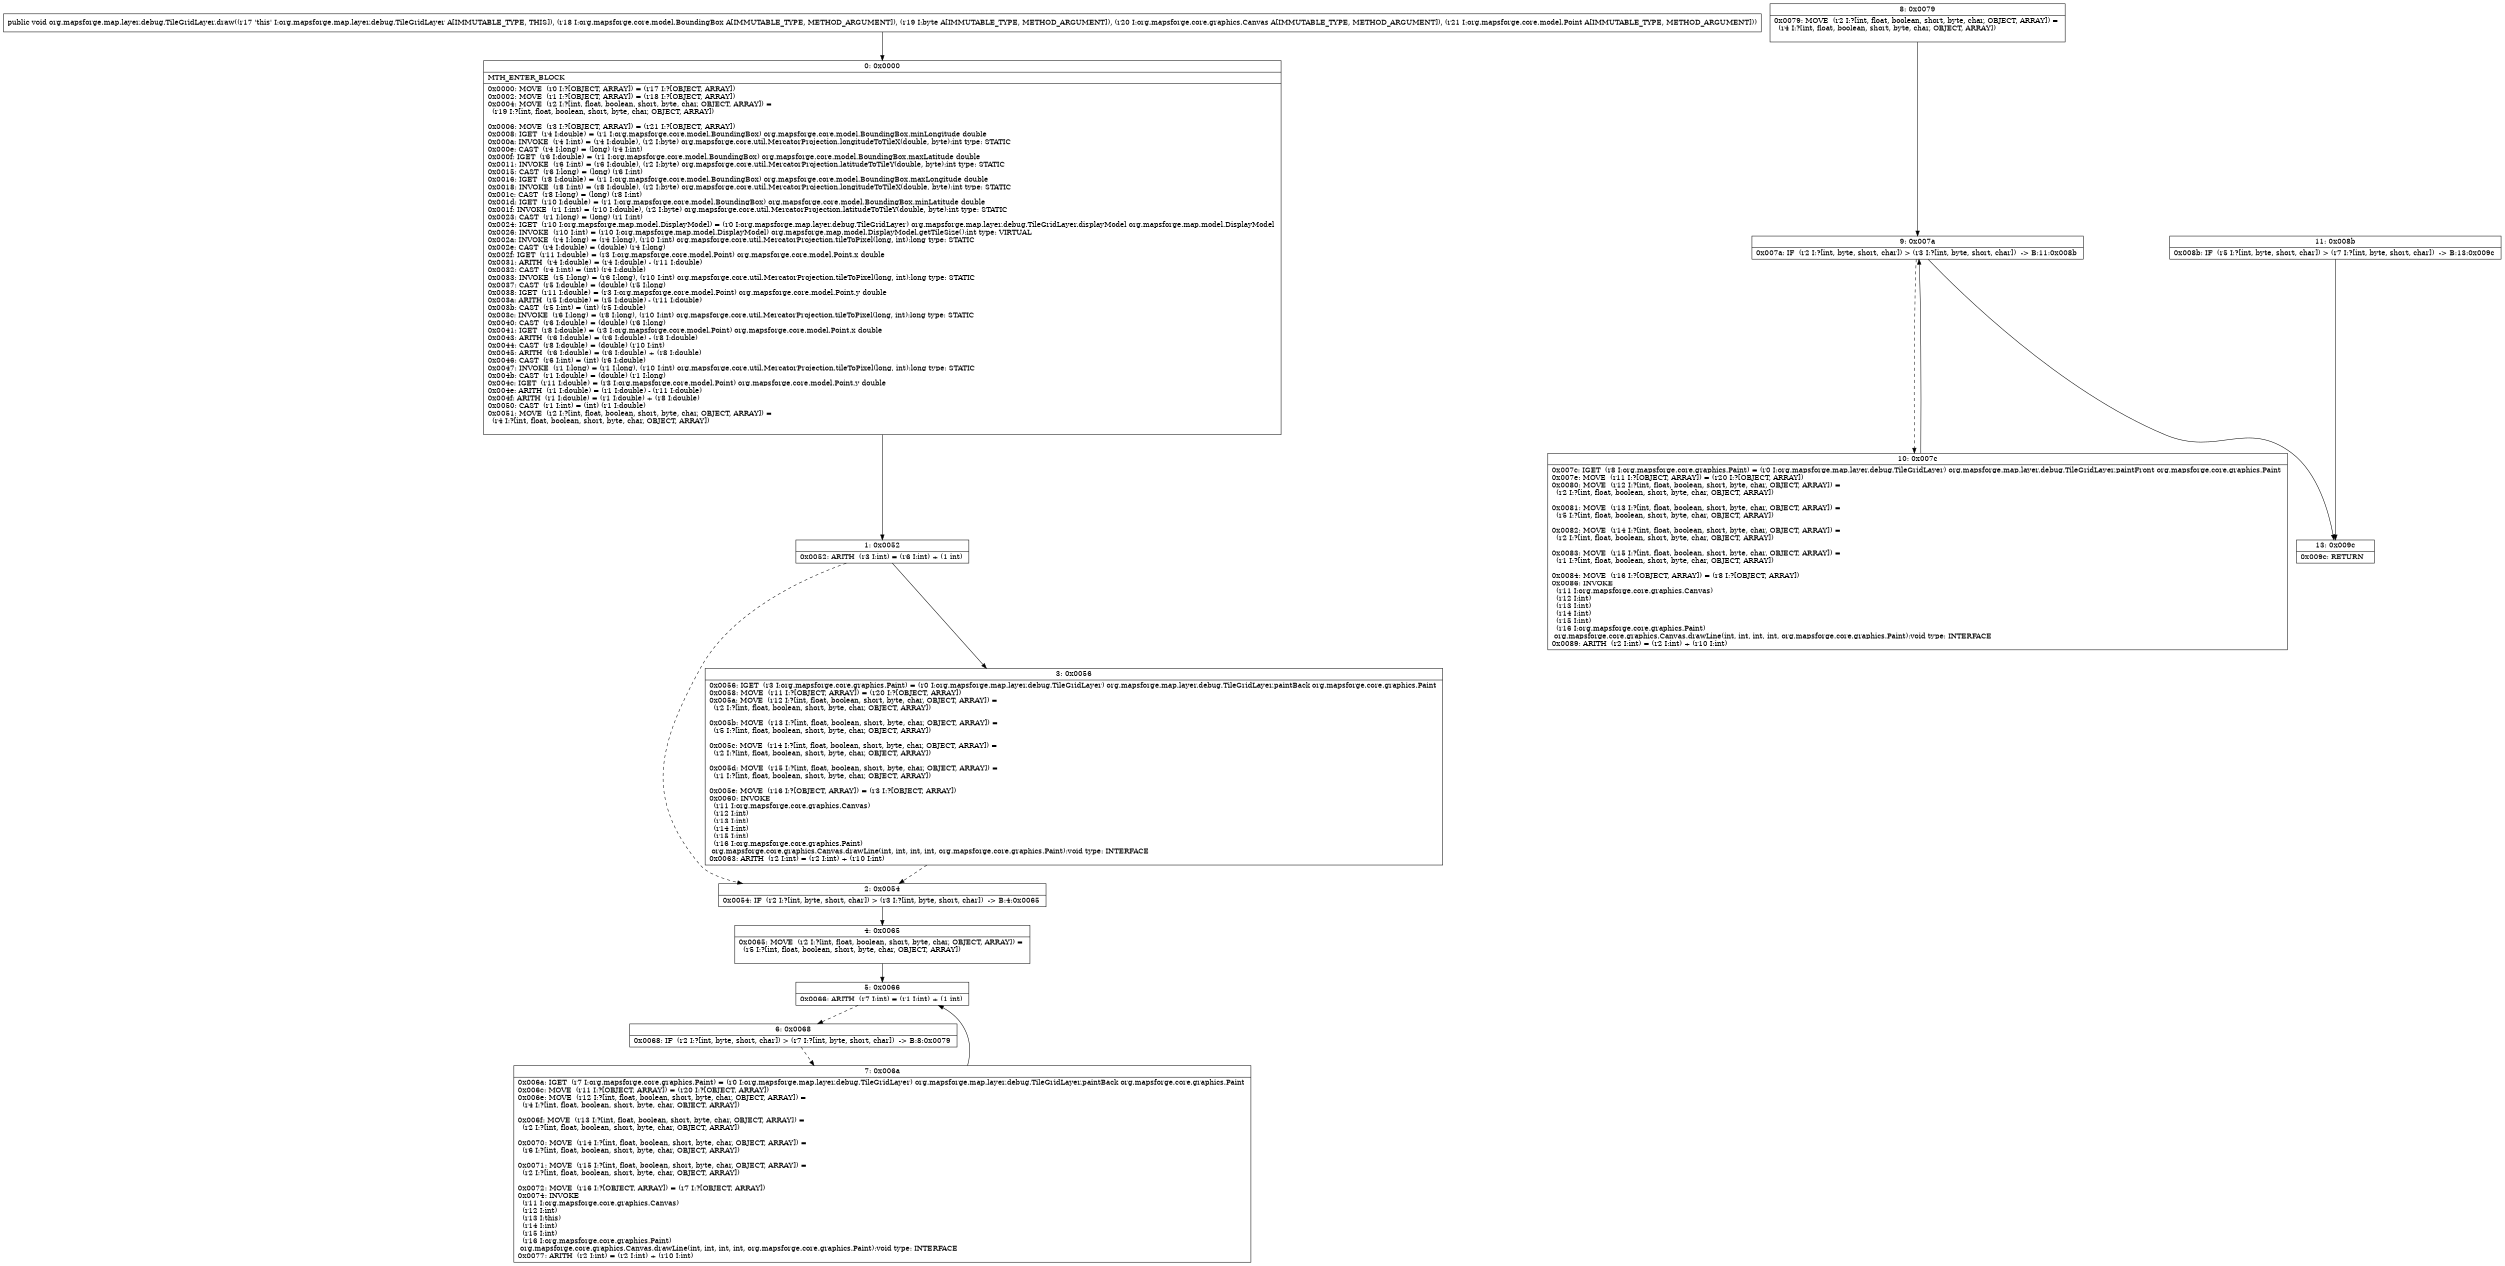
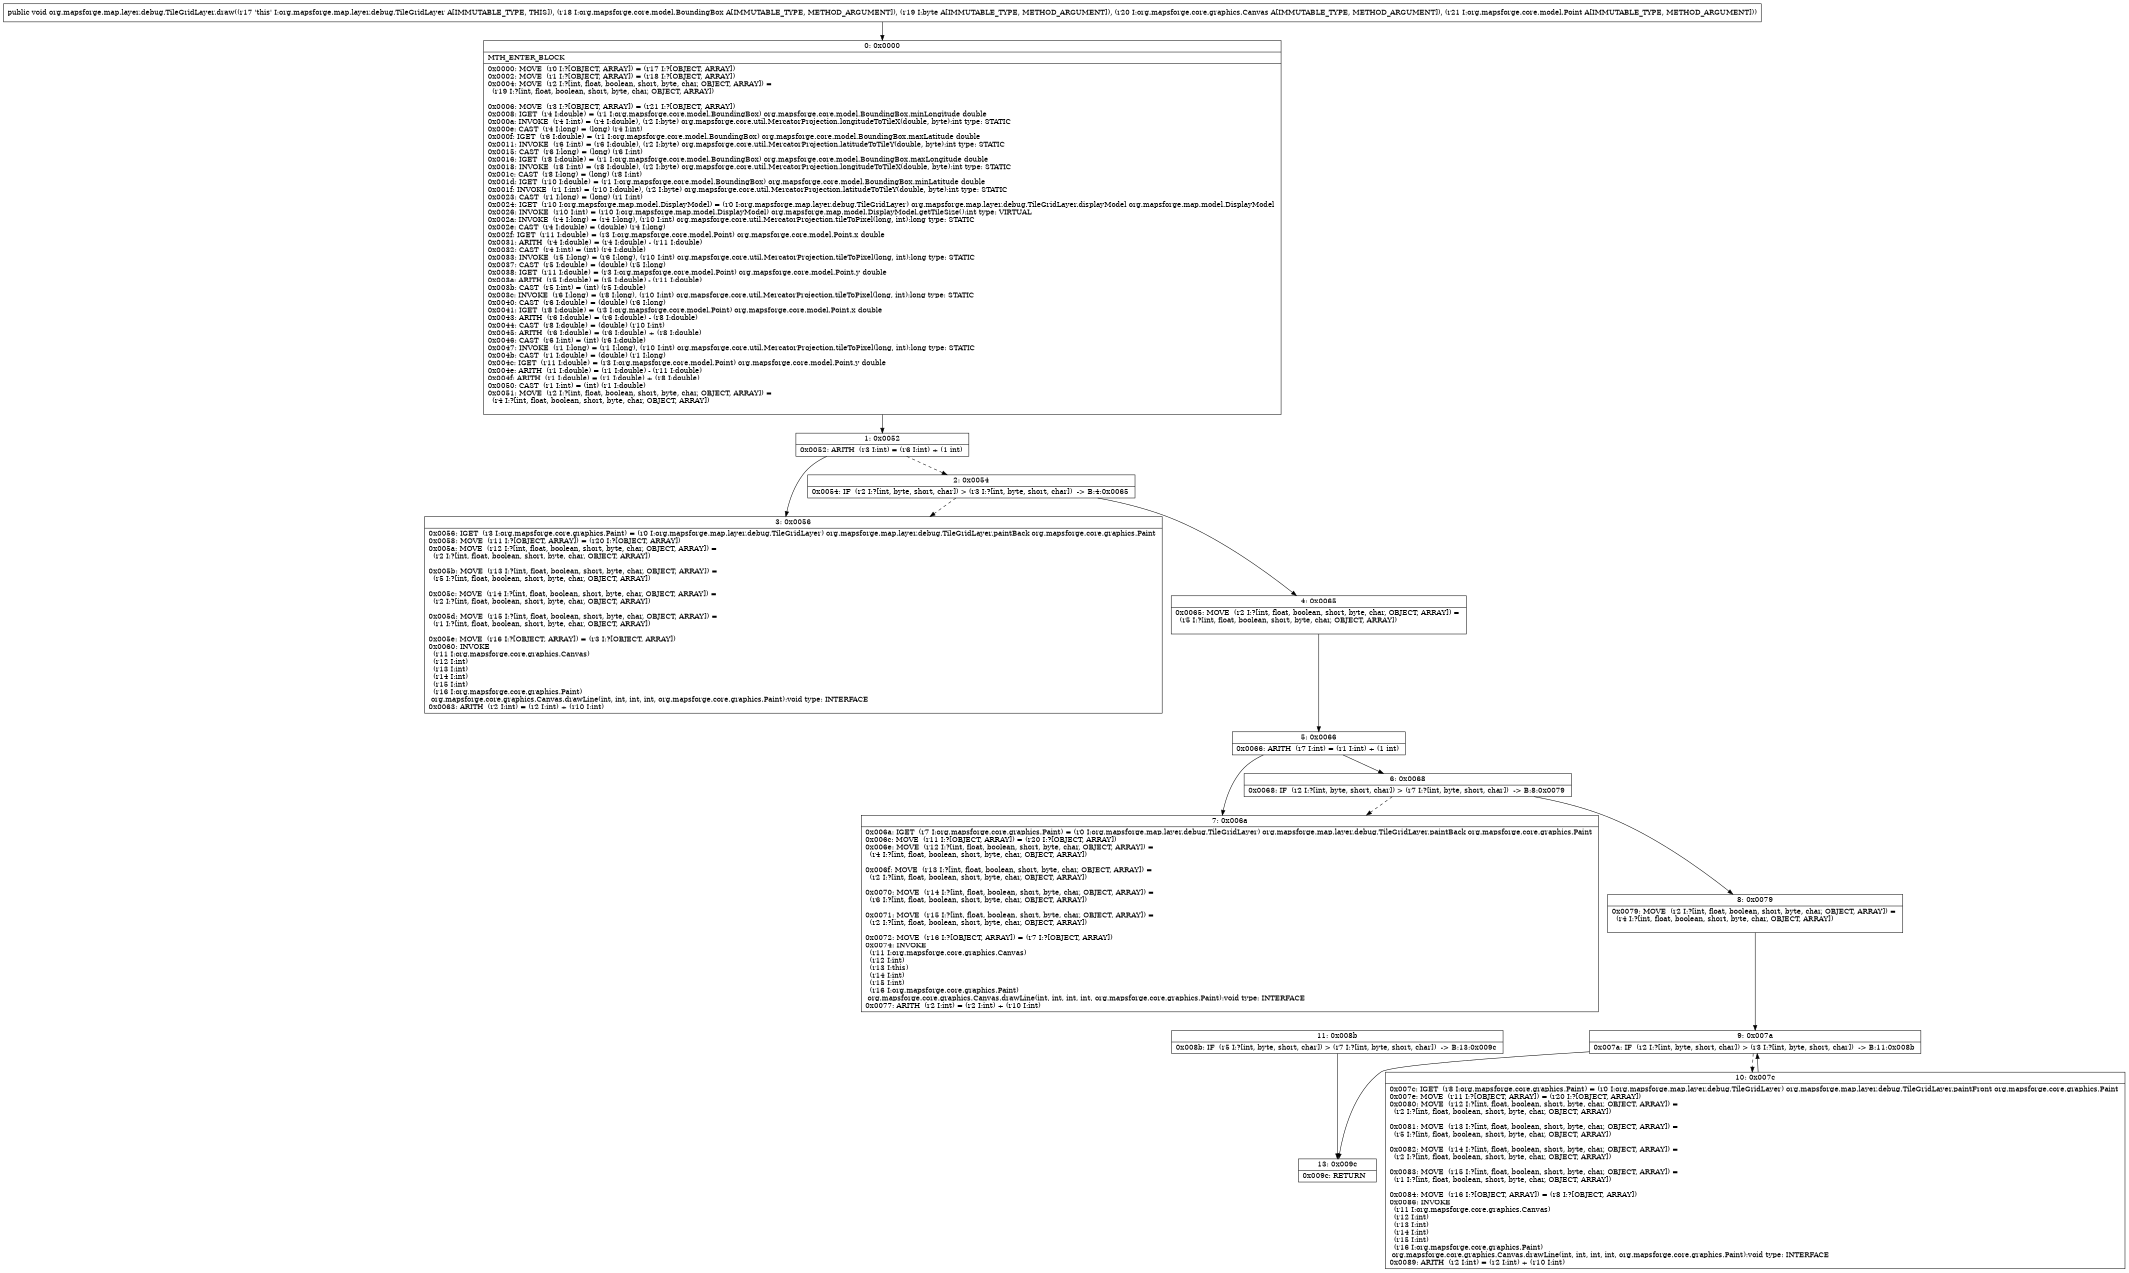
none -> (1638, 831)
(915, 873) -> (945, 506)
(840, 1014) -> (1361, 763)
(966, 1032) -> (1236, 777)
